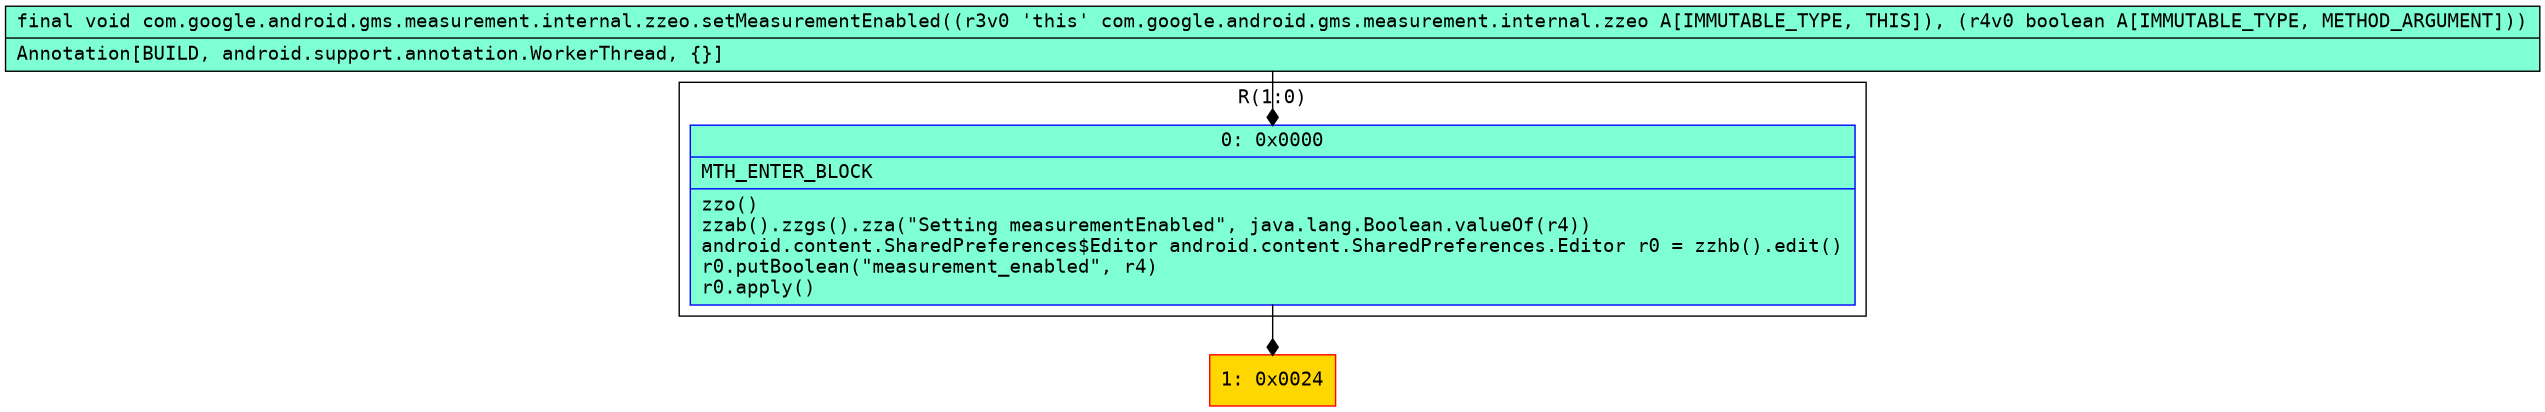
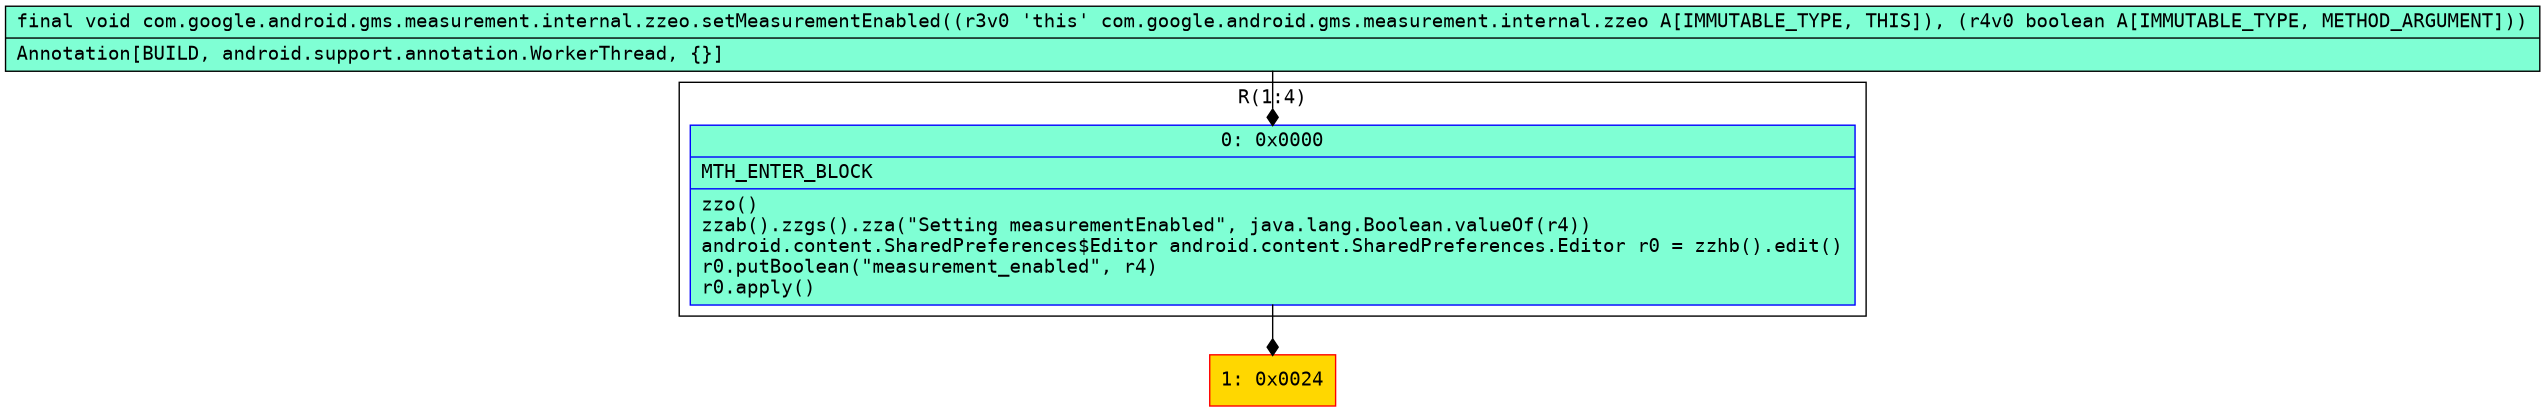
(1273, 98) -> (1273, 98)
